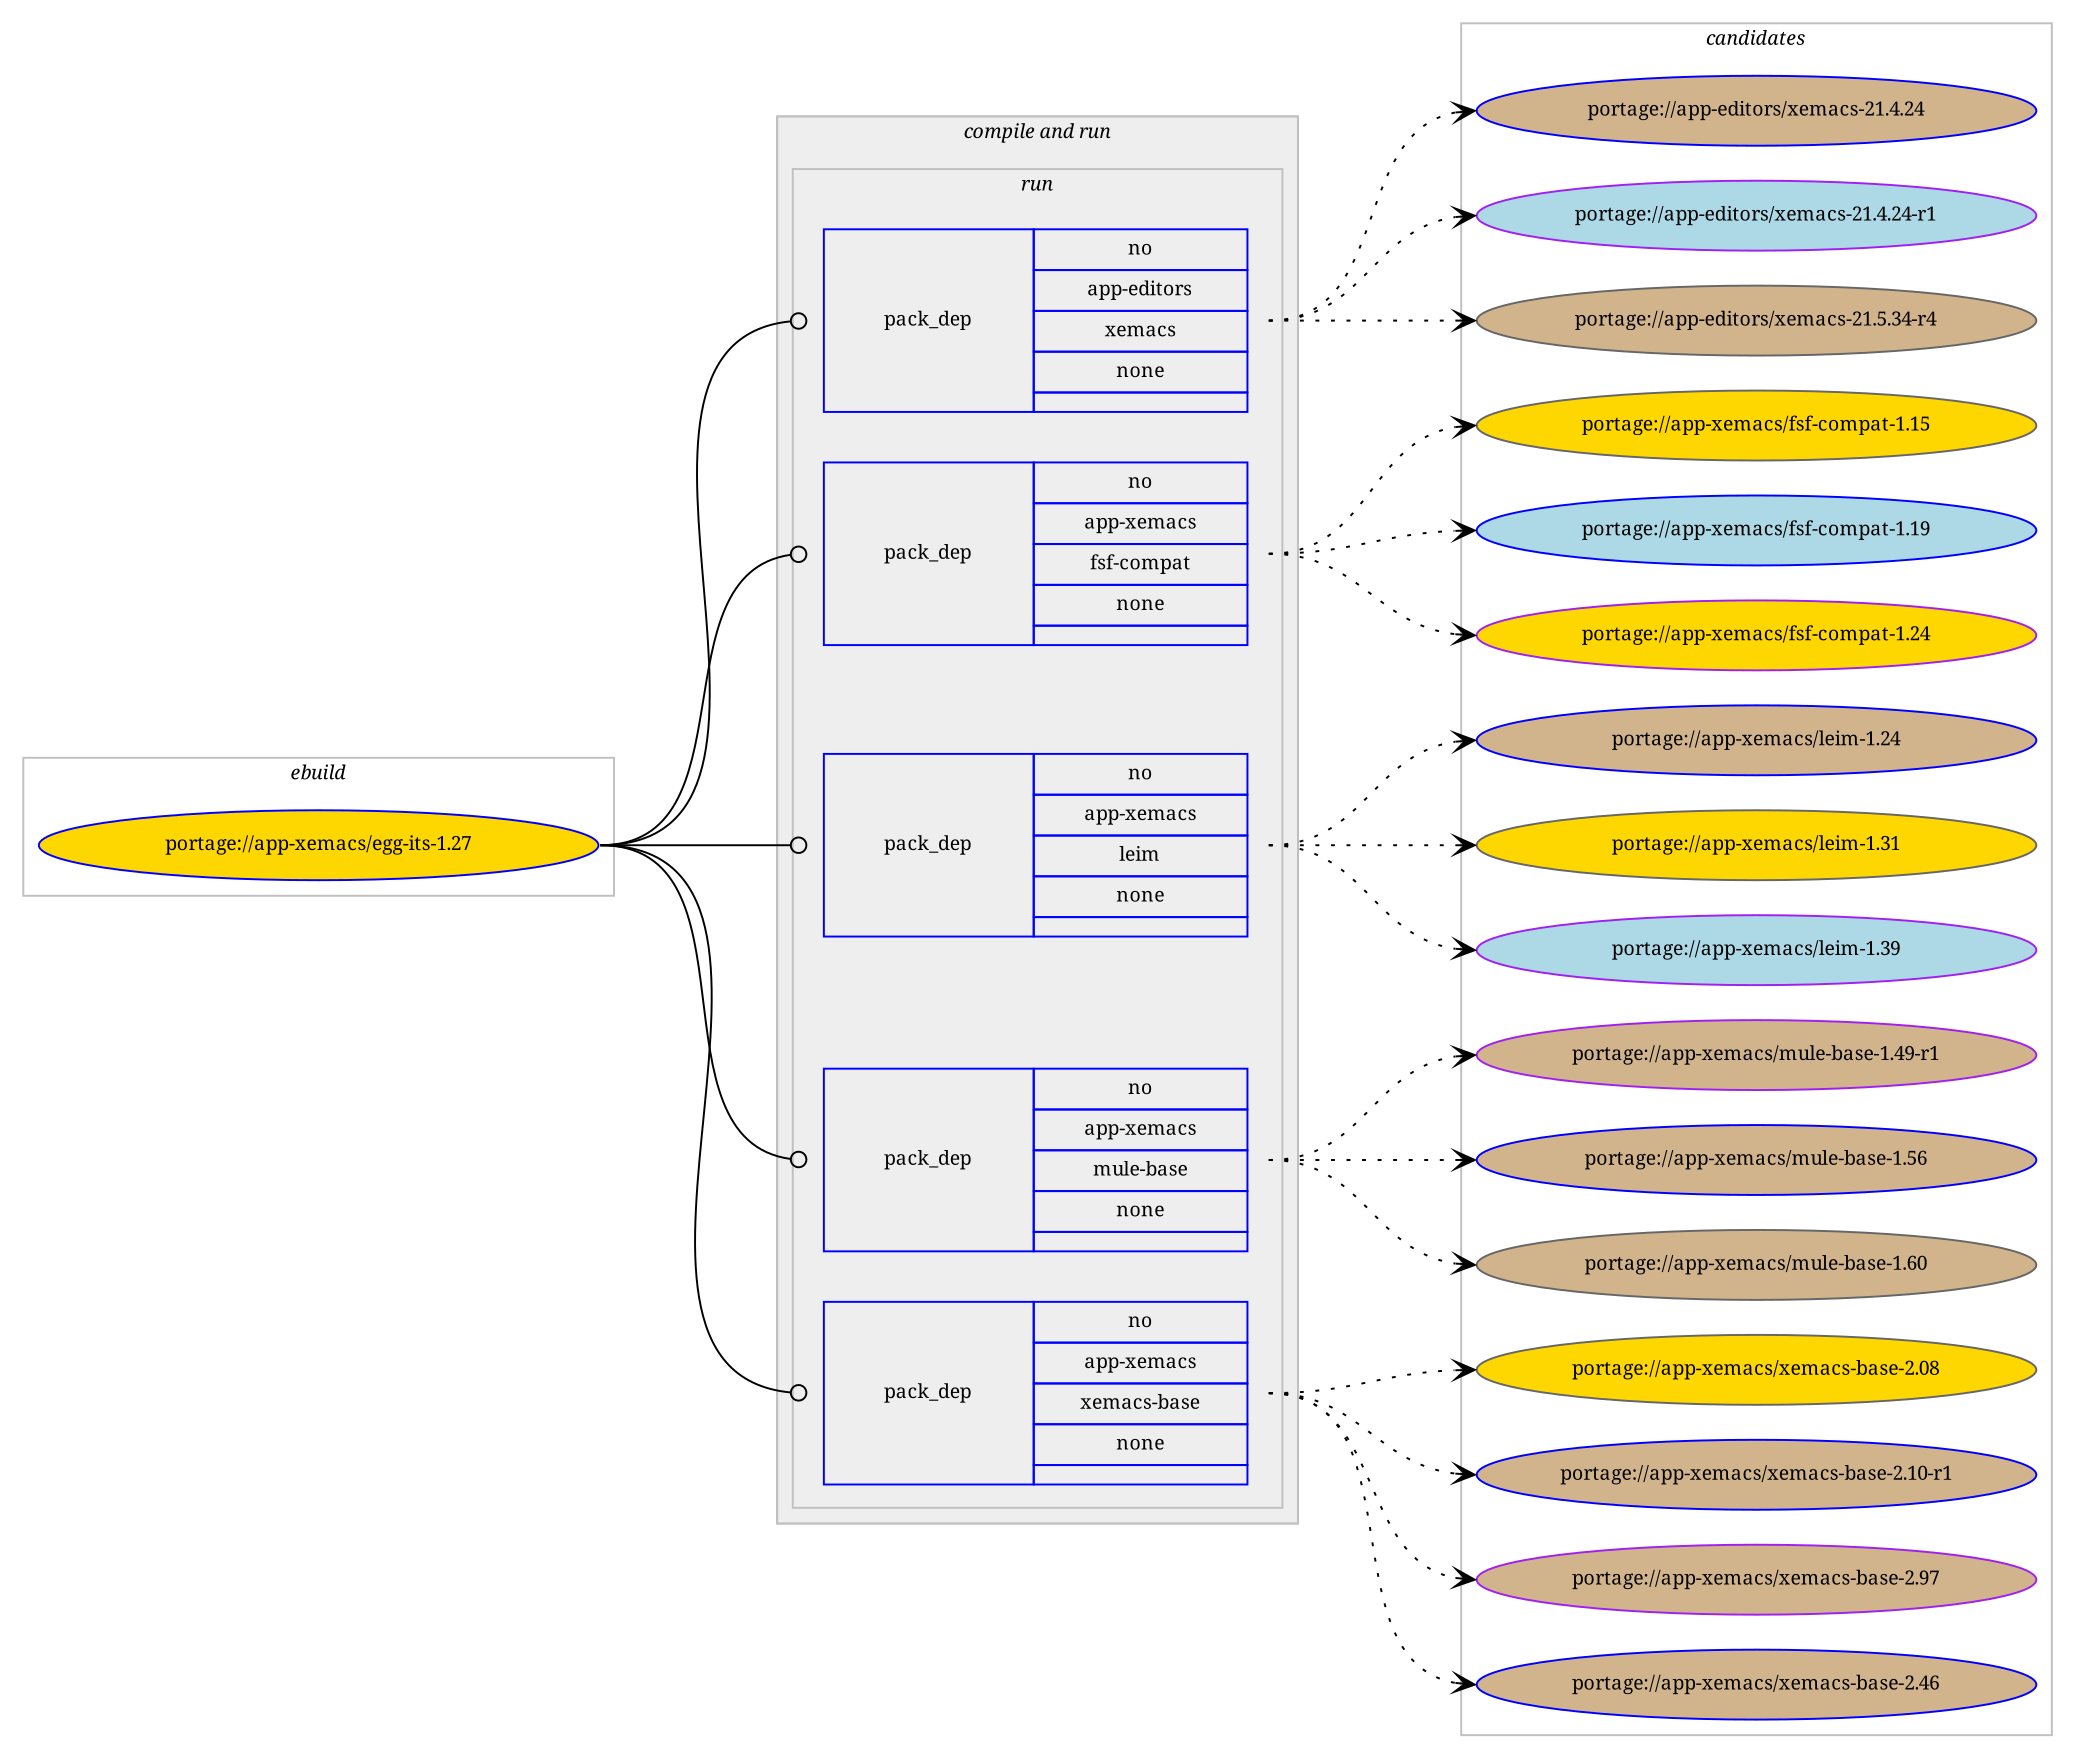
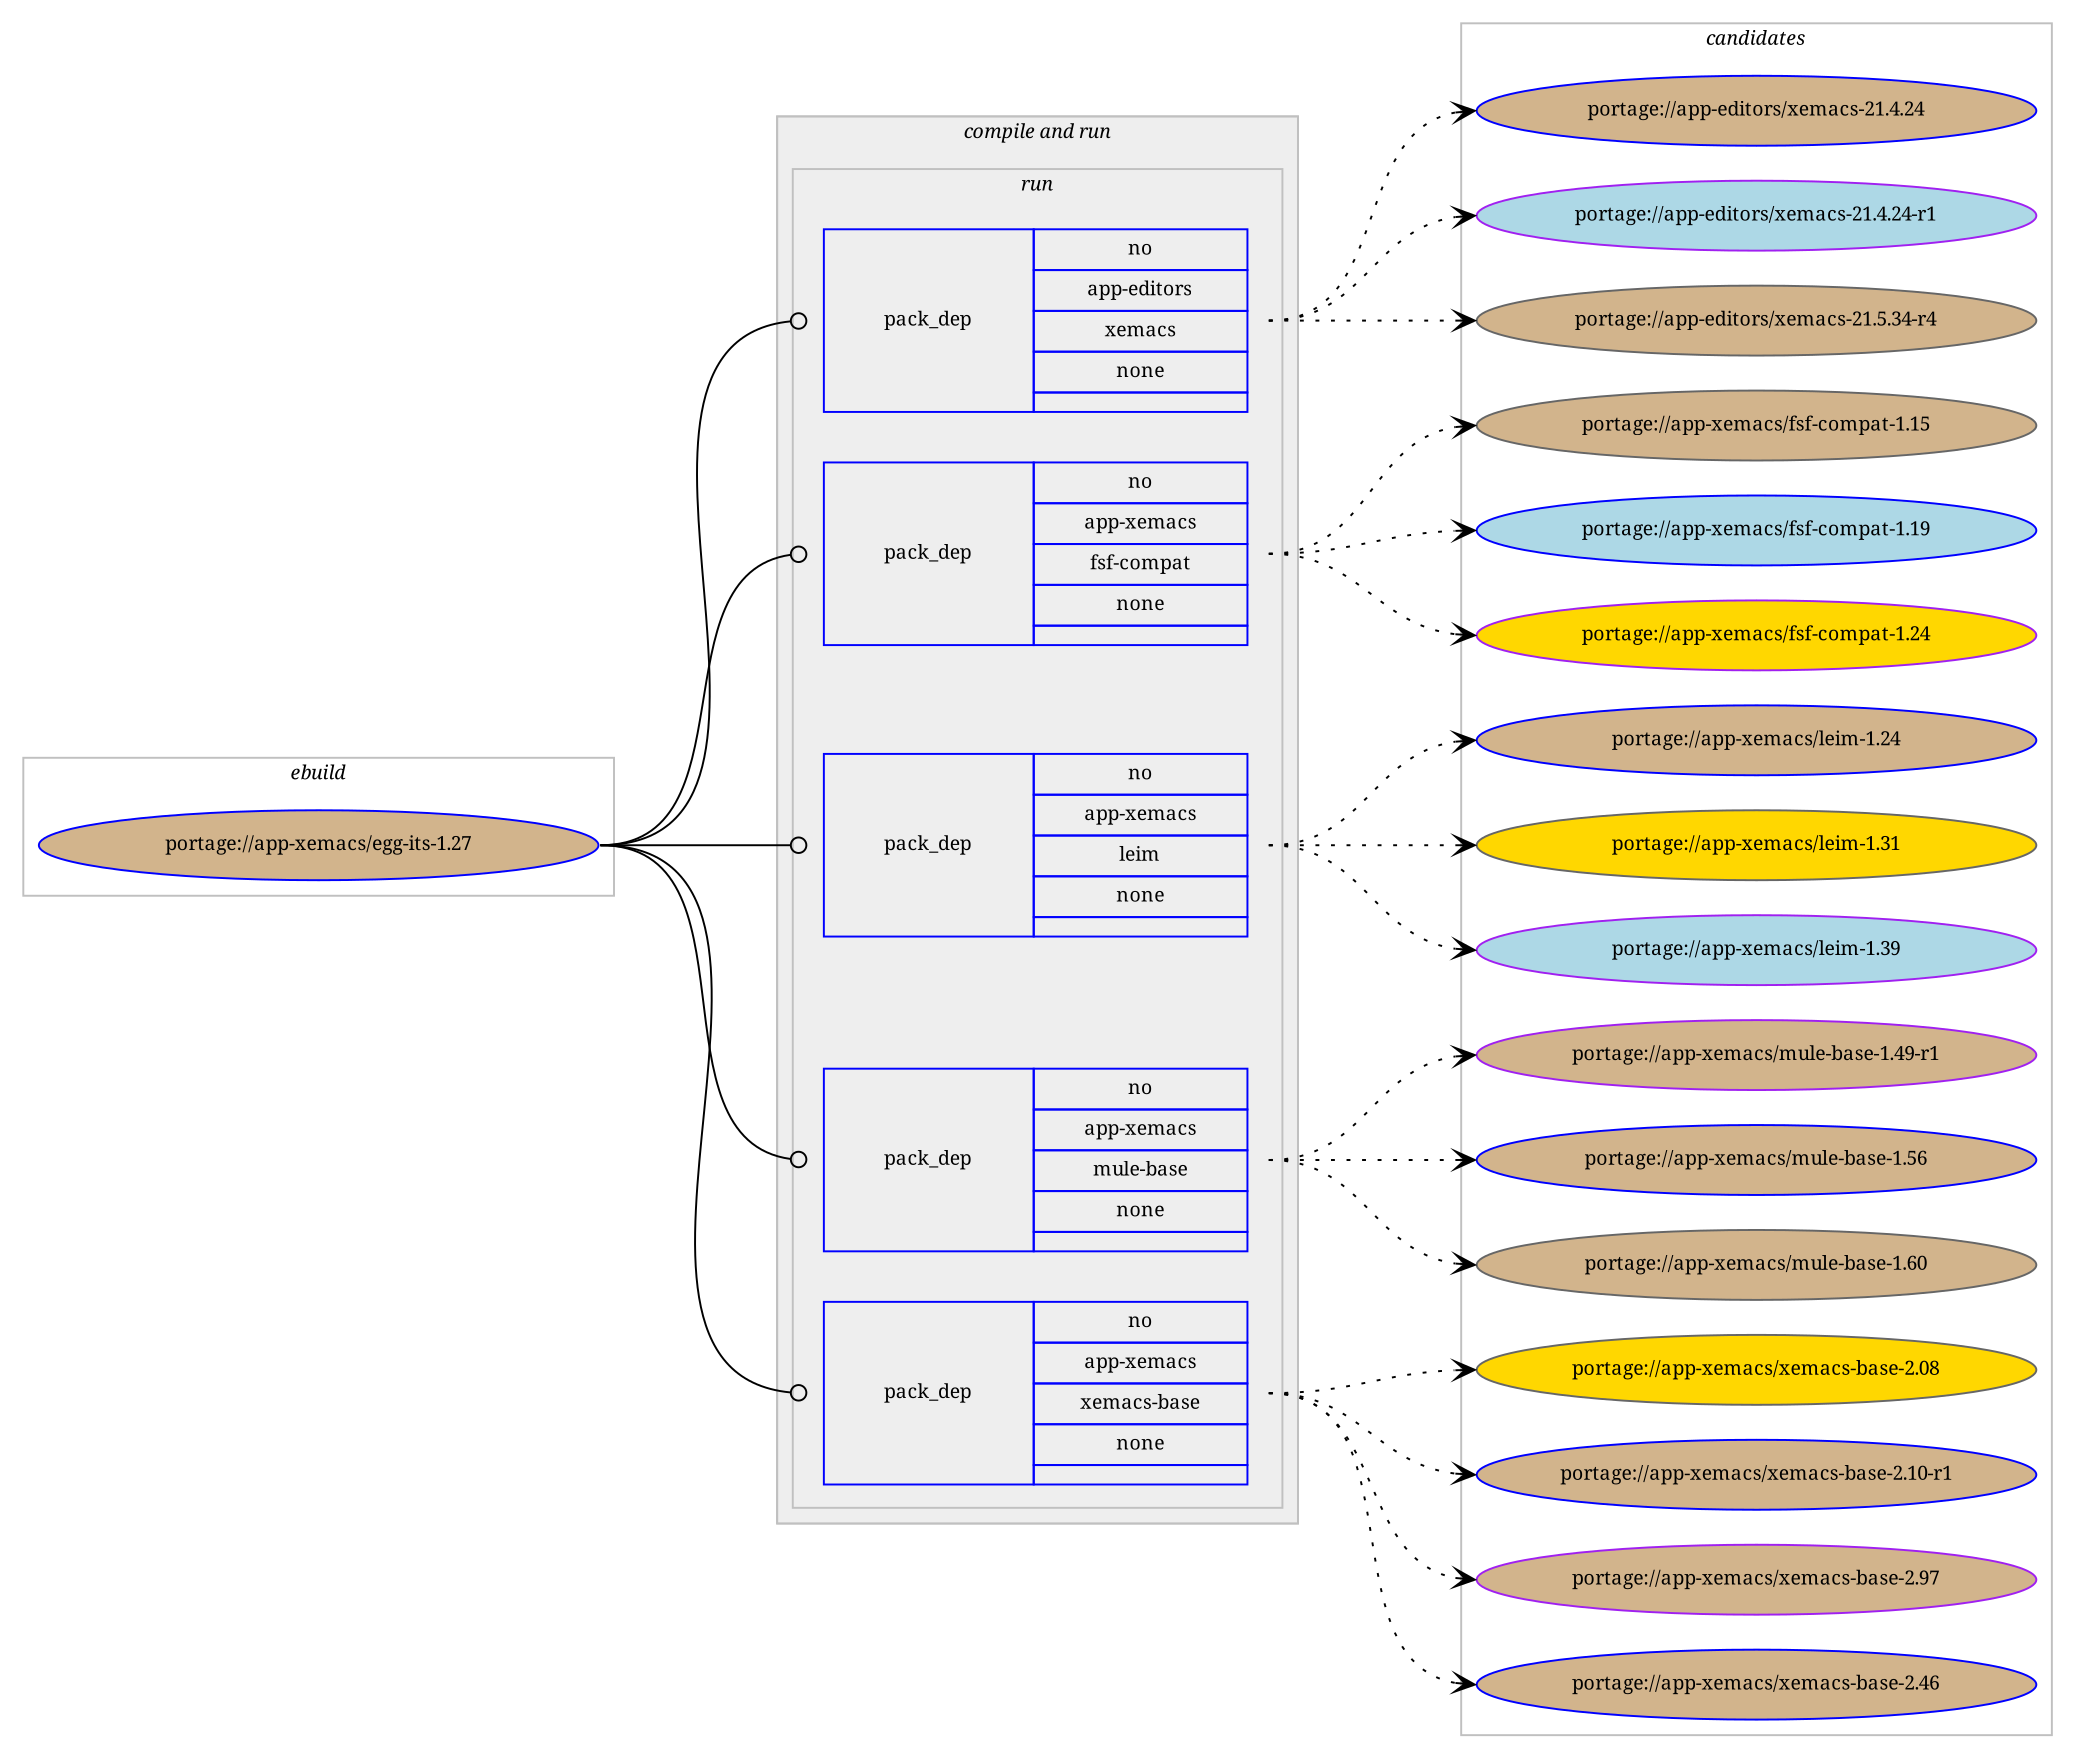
(1757, 426) -> (1757, 426)
(319, 845) -> (319, 845)
